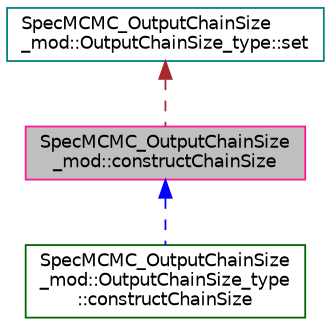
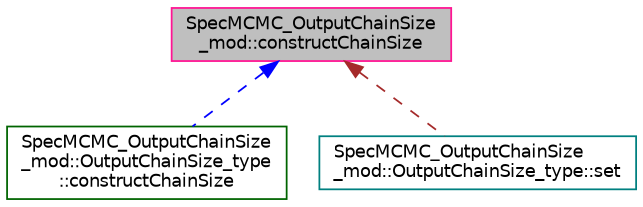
(165, 103) -> (402, 104)
